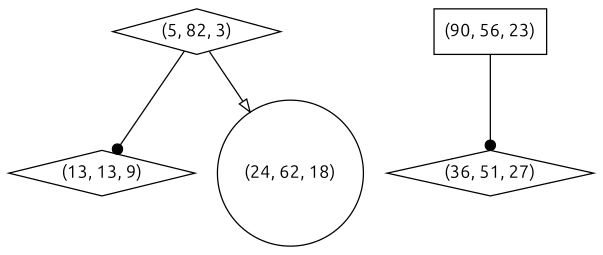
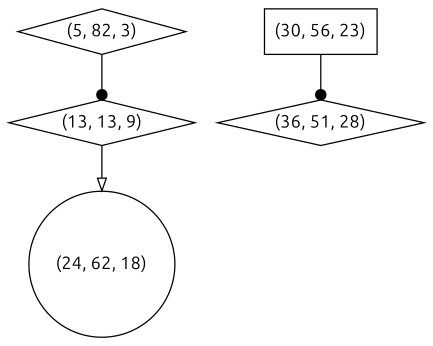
(490, 32) -> (321, 32)
(226, 76) -> (102, 162)
(490, 173) -> (321, 123)
